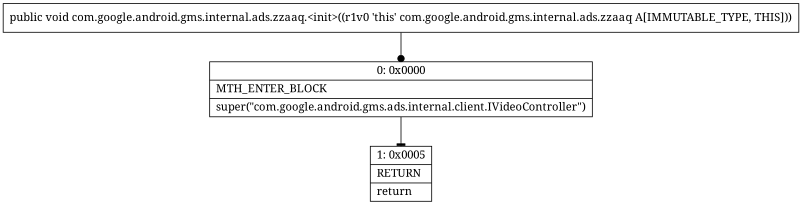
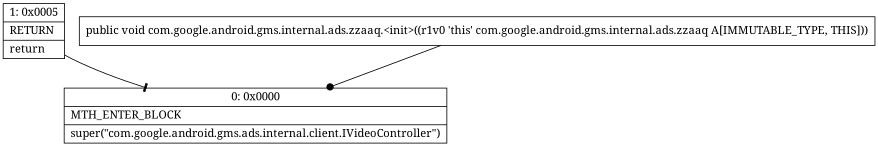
(401, 130) -> (103, 73)
